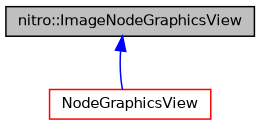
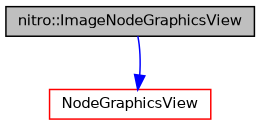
(120, 70) -> (140, 56)
